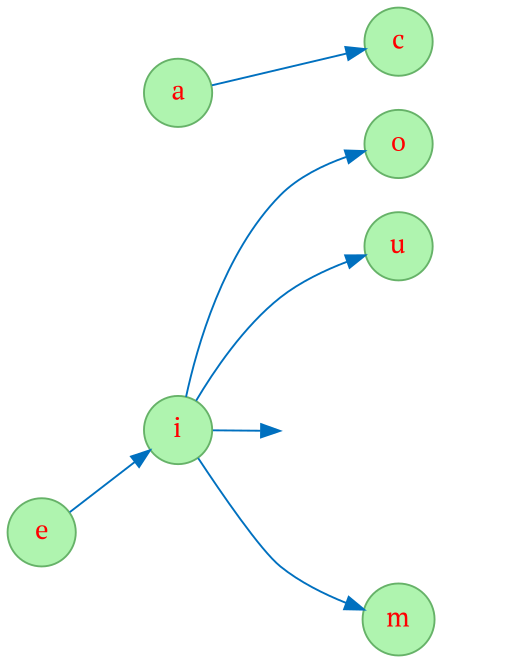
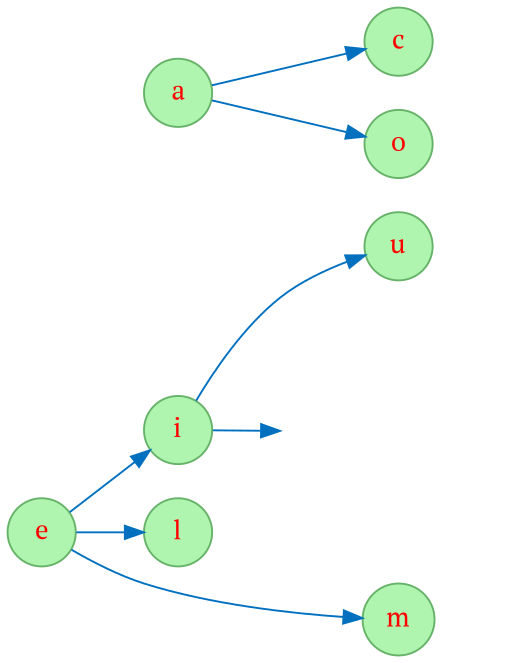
(237, 255) -> (279, 116)
none -> (178, 532)
(260, 544) -> (203, 599)
